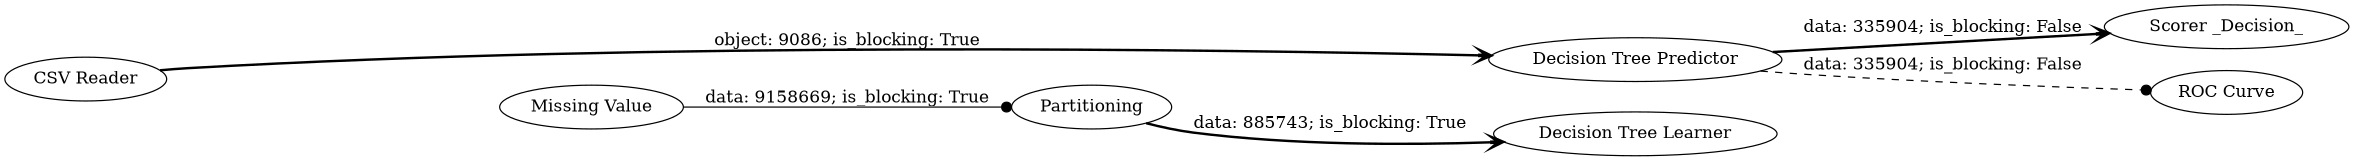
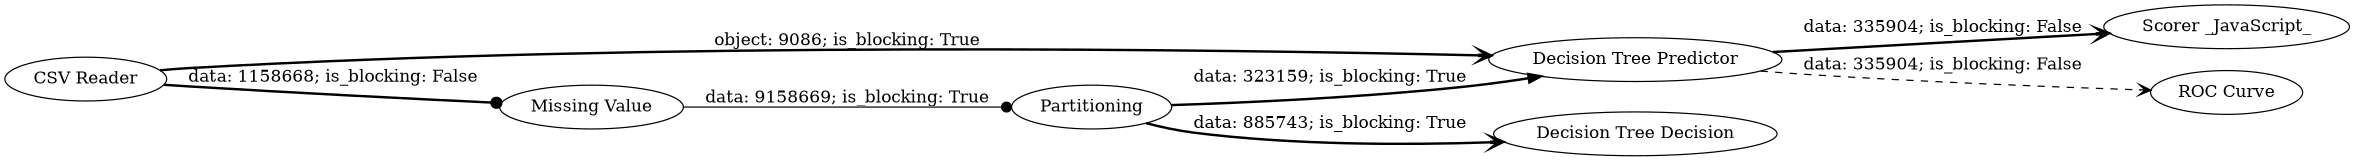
(2227, 27) -> (2227, 27)
(1951, 82) -> (1951, 82)
none -> (328, 94)
none -> (1350, 96)
(1635, 134) -> (1635, 134)
